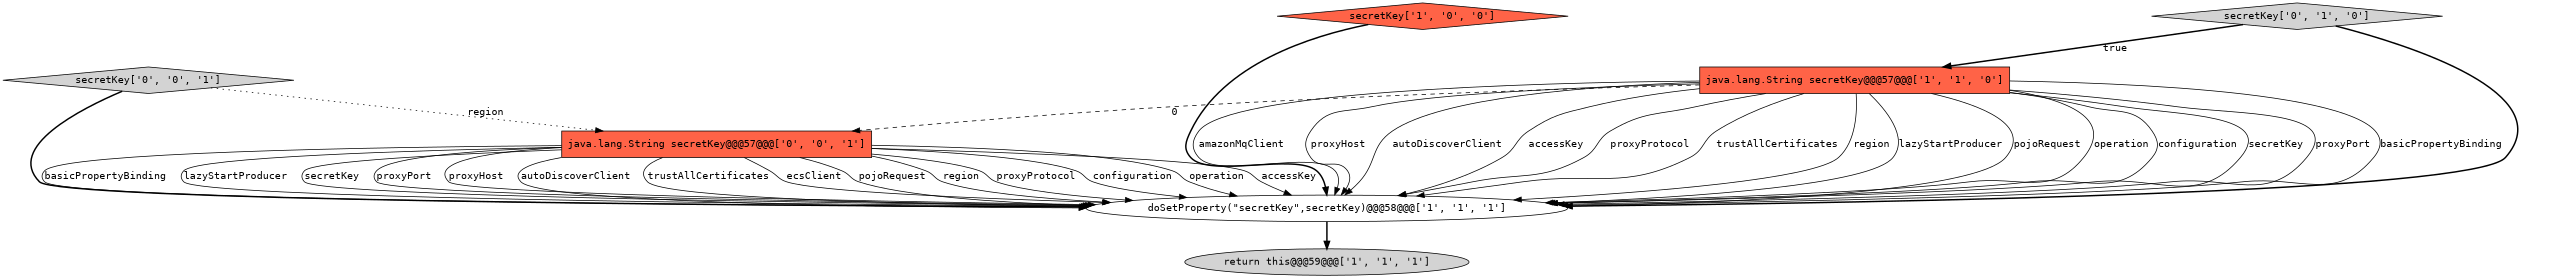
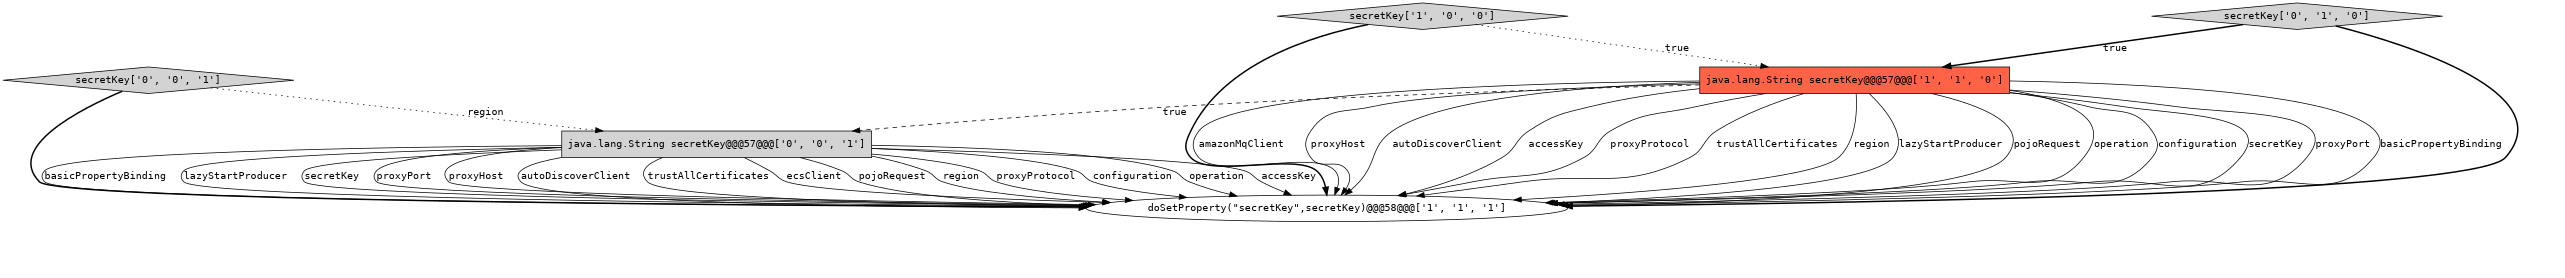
(1423, 16) -> (1423, 16)
none -> (1618, 45)
(1175, 112) -> (1175, 112)
(717, 144) -> (717, 144)
(1327, 262) -> none
